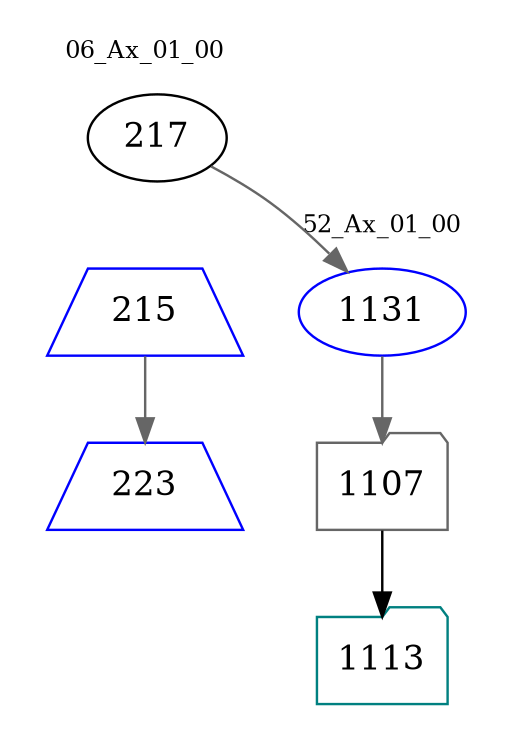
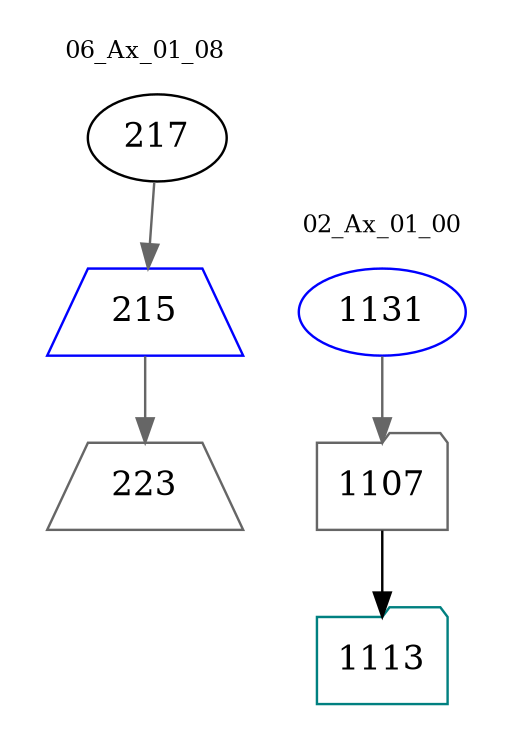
(145, 52) -> (145, 52)
(297, 224) -> (152, 213)
(382, 226) -> (382, 226)
(145, 486) -> (145, 486)
